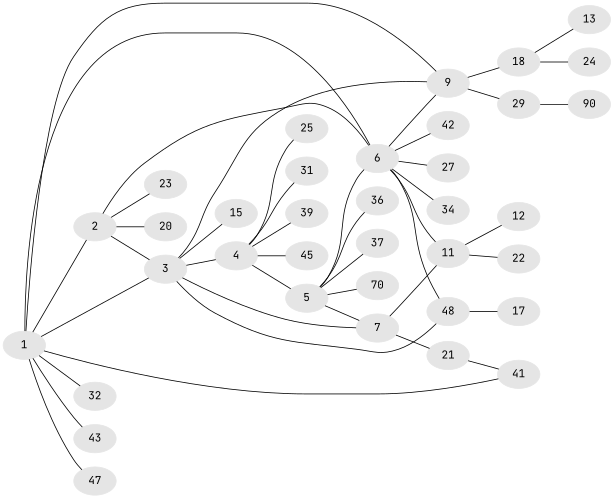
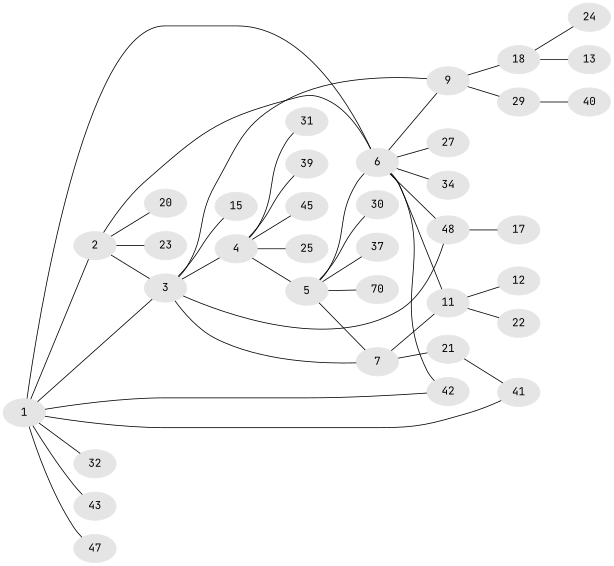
(116, 13) -> (236, 398)
(589, 104) -> (589, 102)
(377, 201) -> (377, 205)
